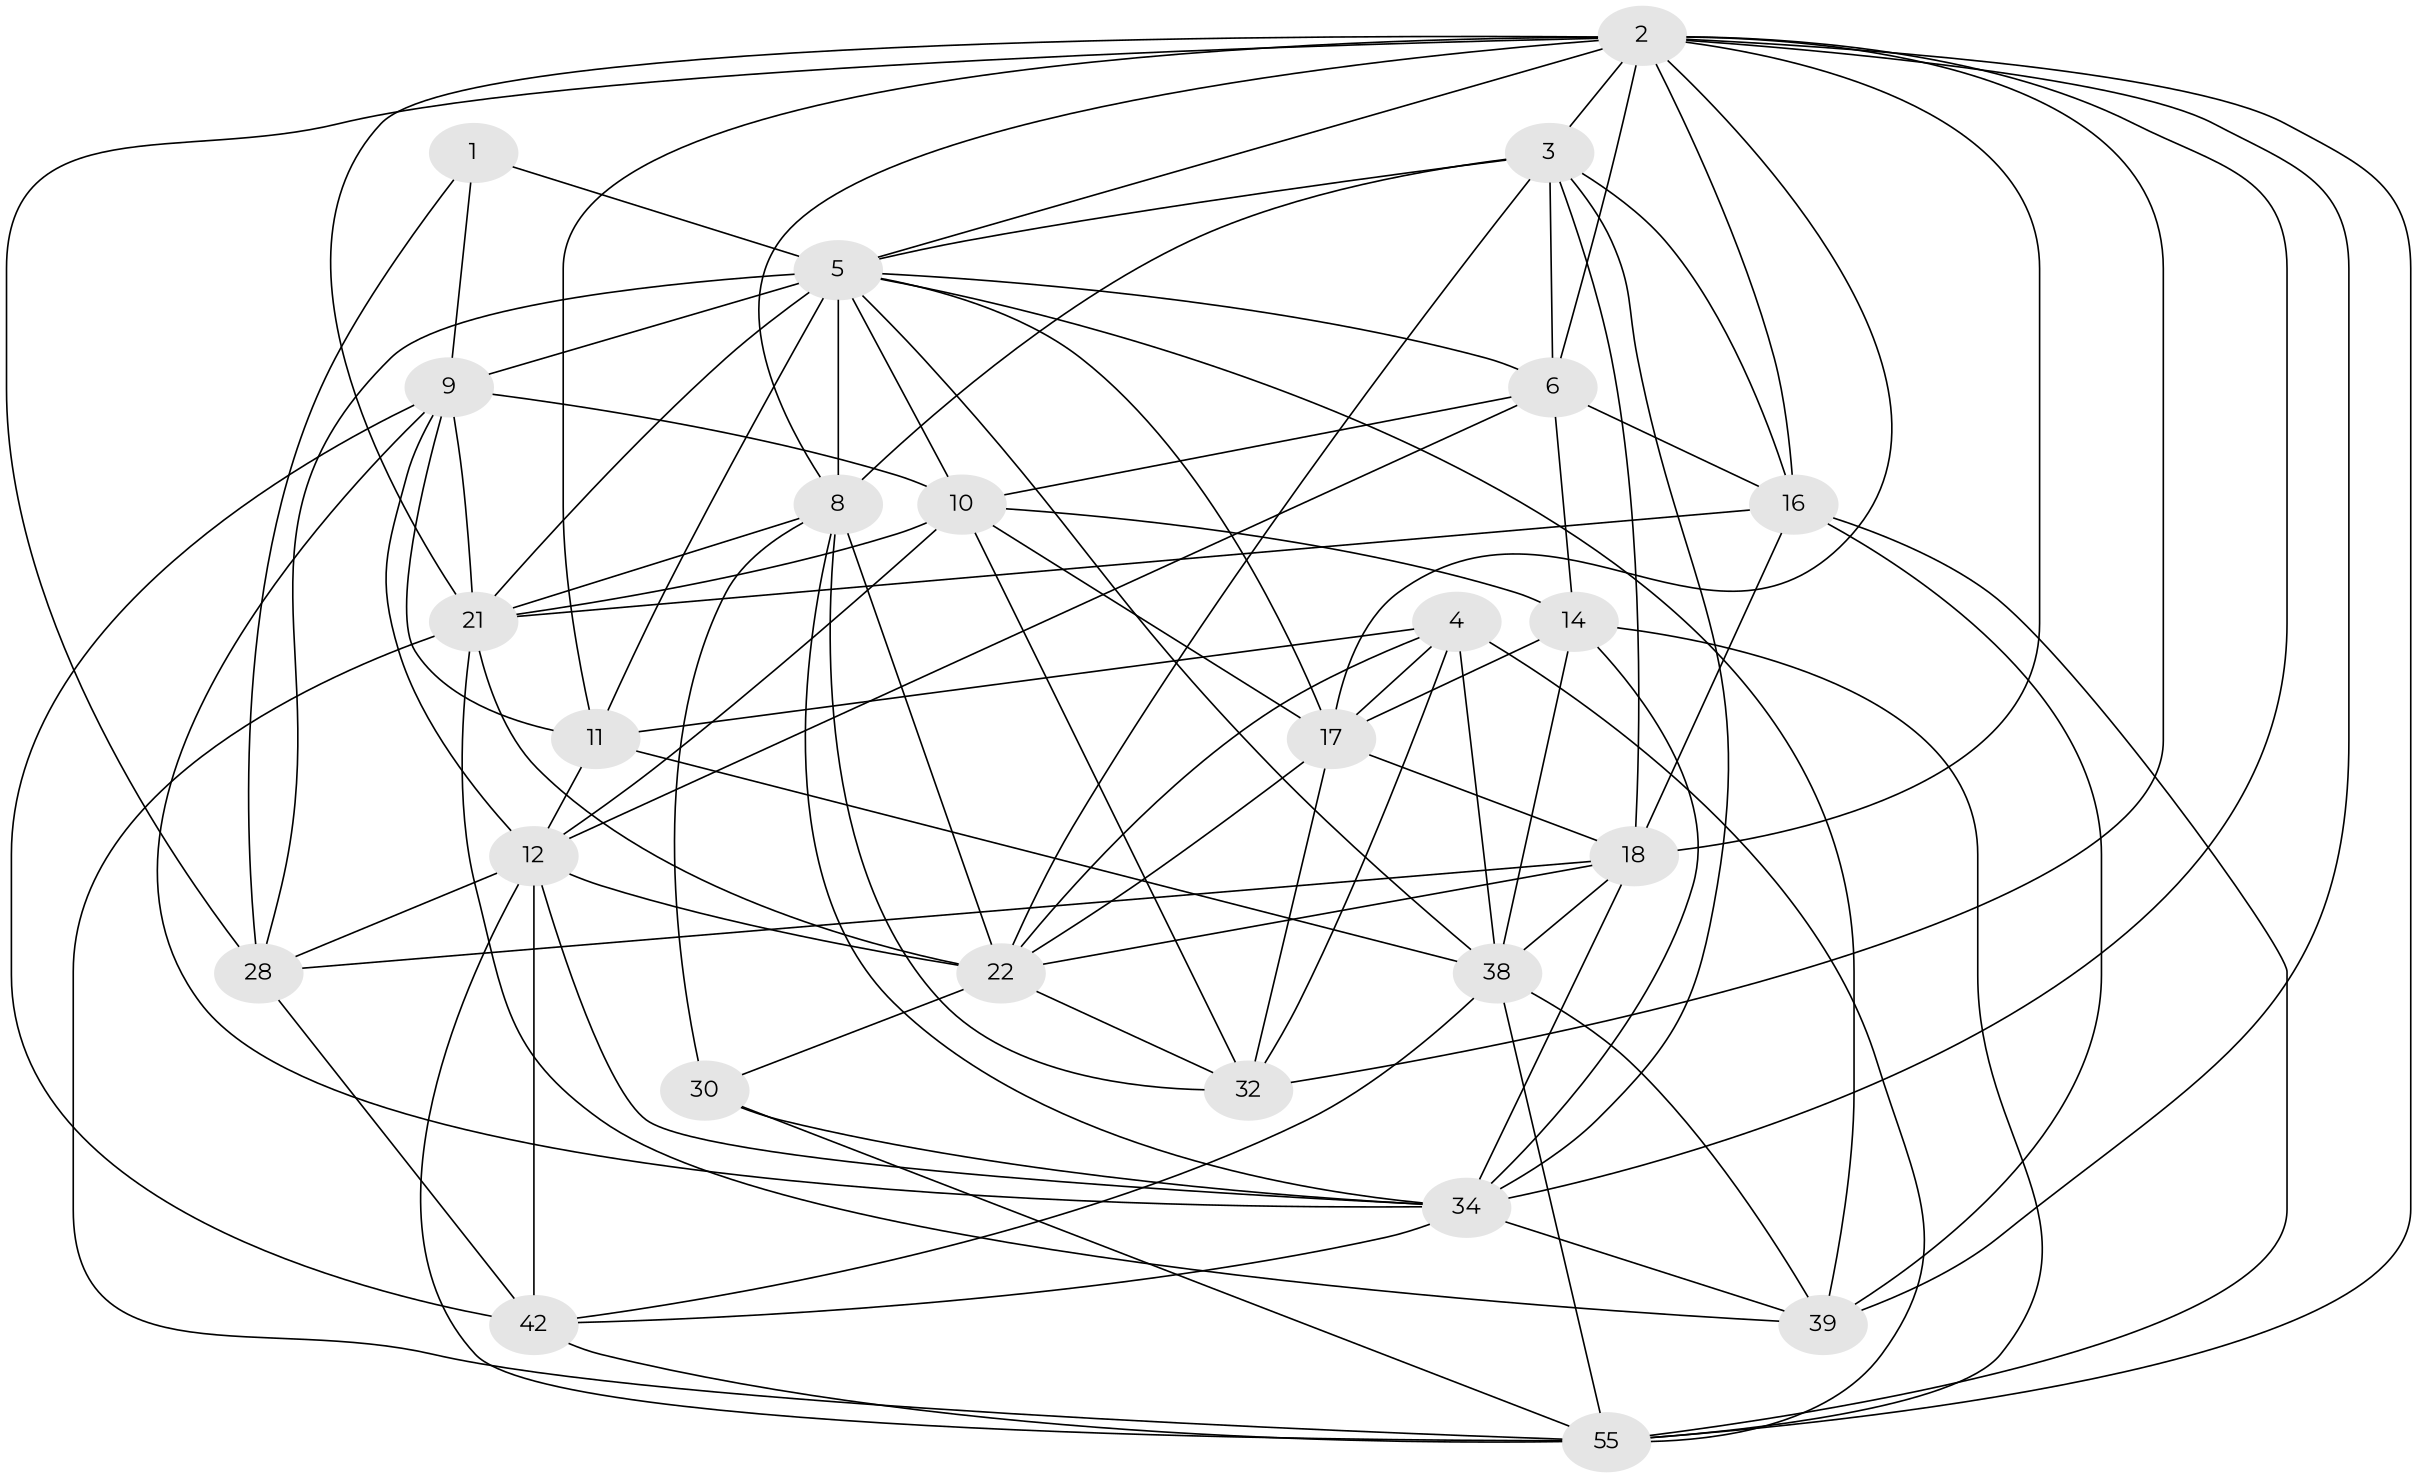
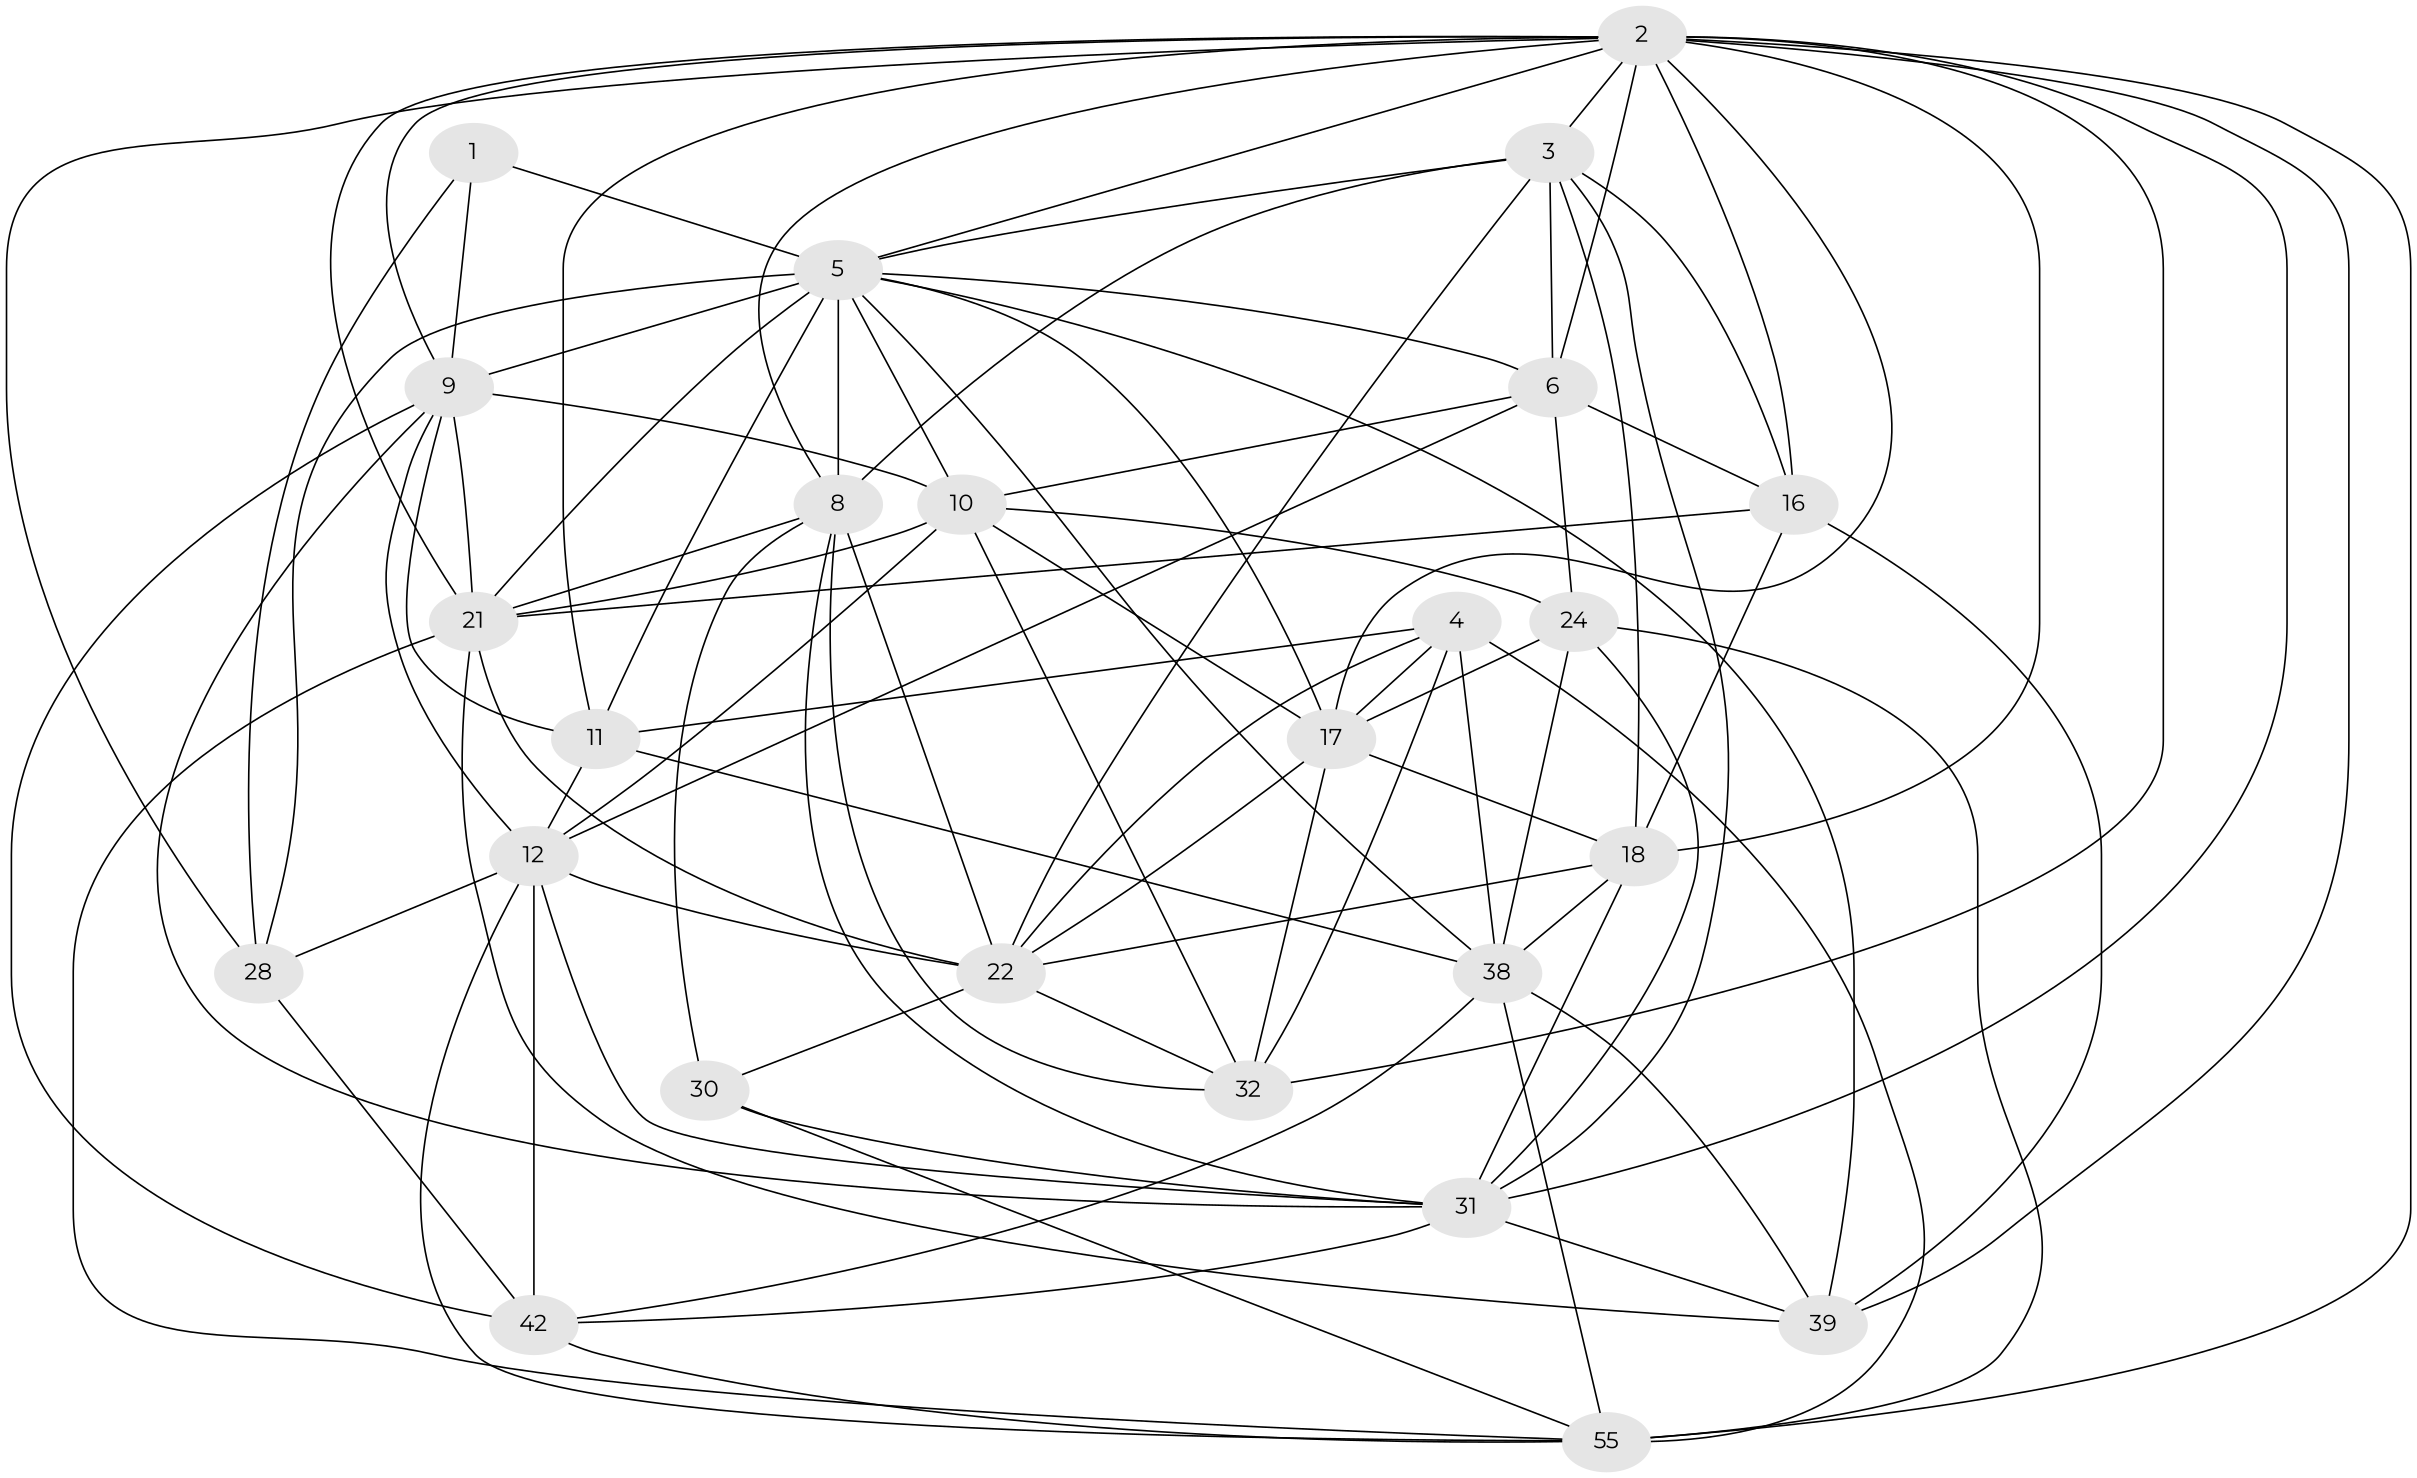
none -> (877, 51)
(1574, 622) -> (1574, 622)
(947, 915) -> none
(2287, 1112) -> none
(1467, 1208) -> (1467, 1208)
